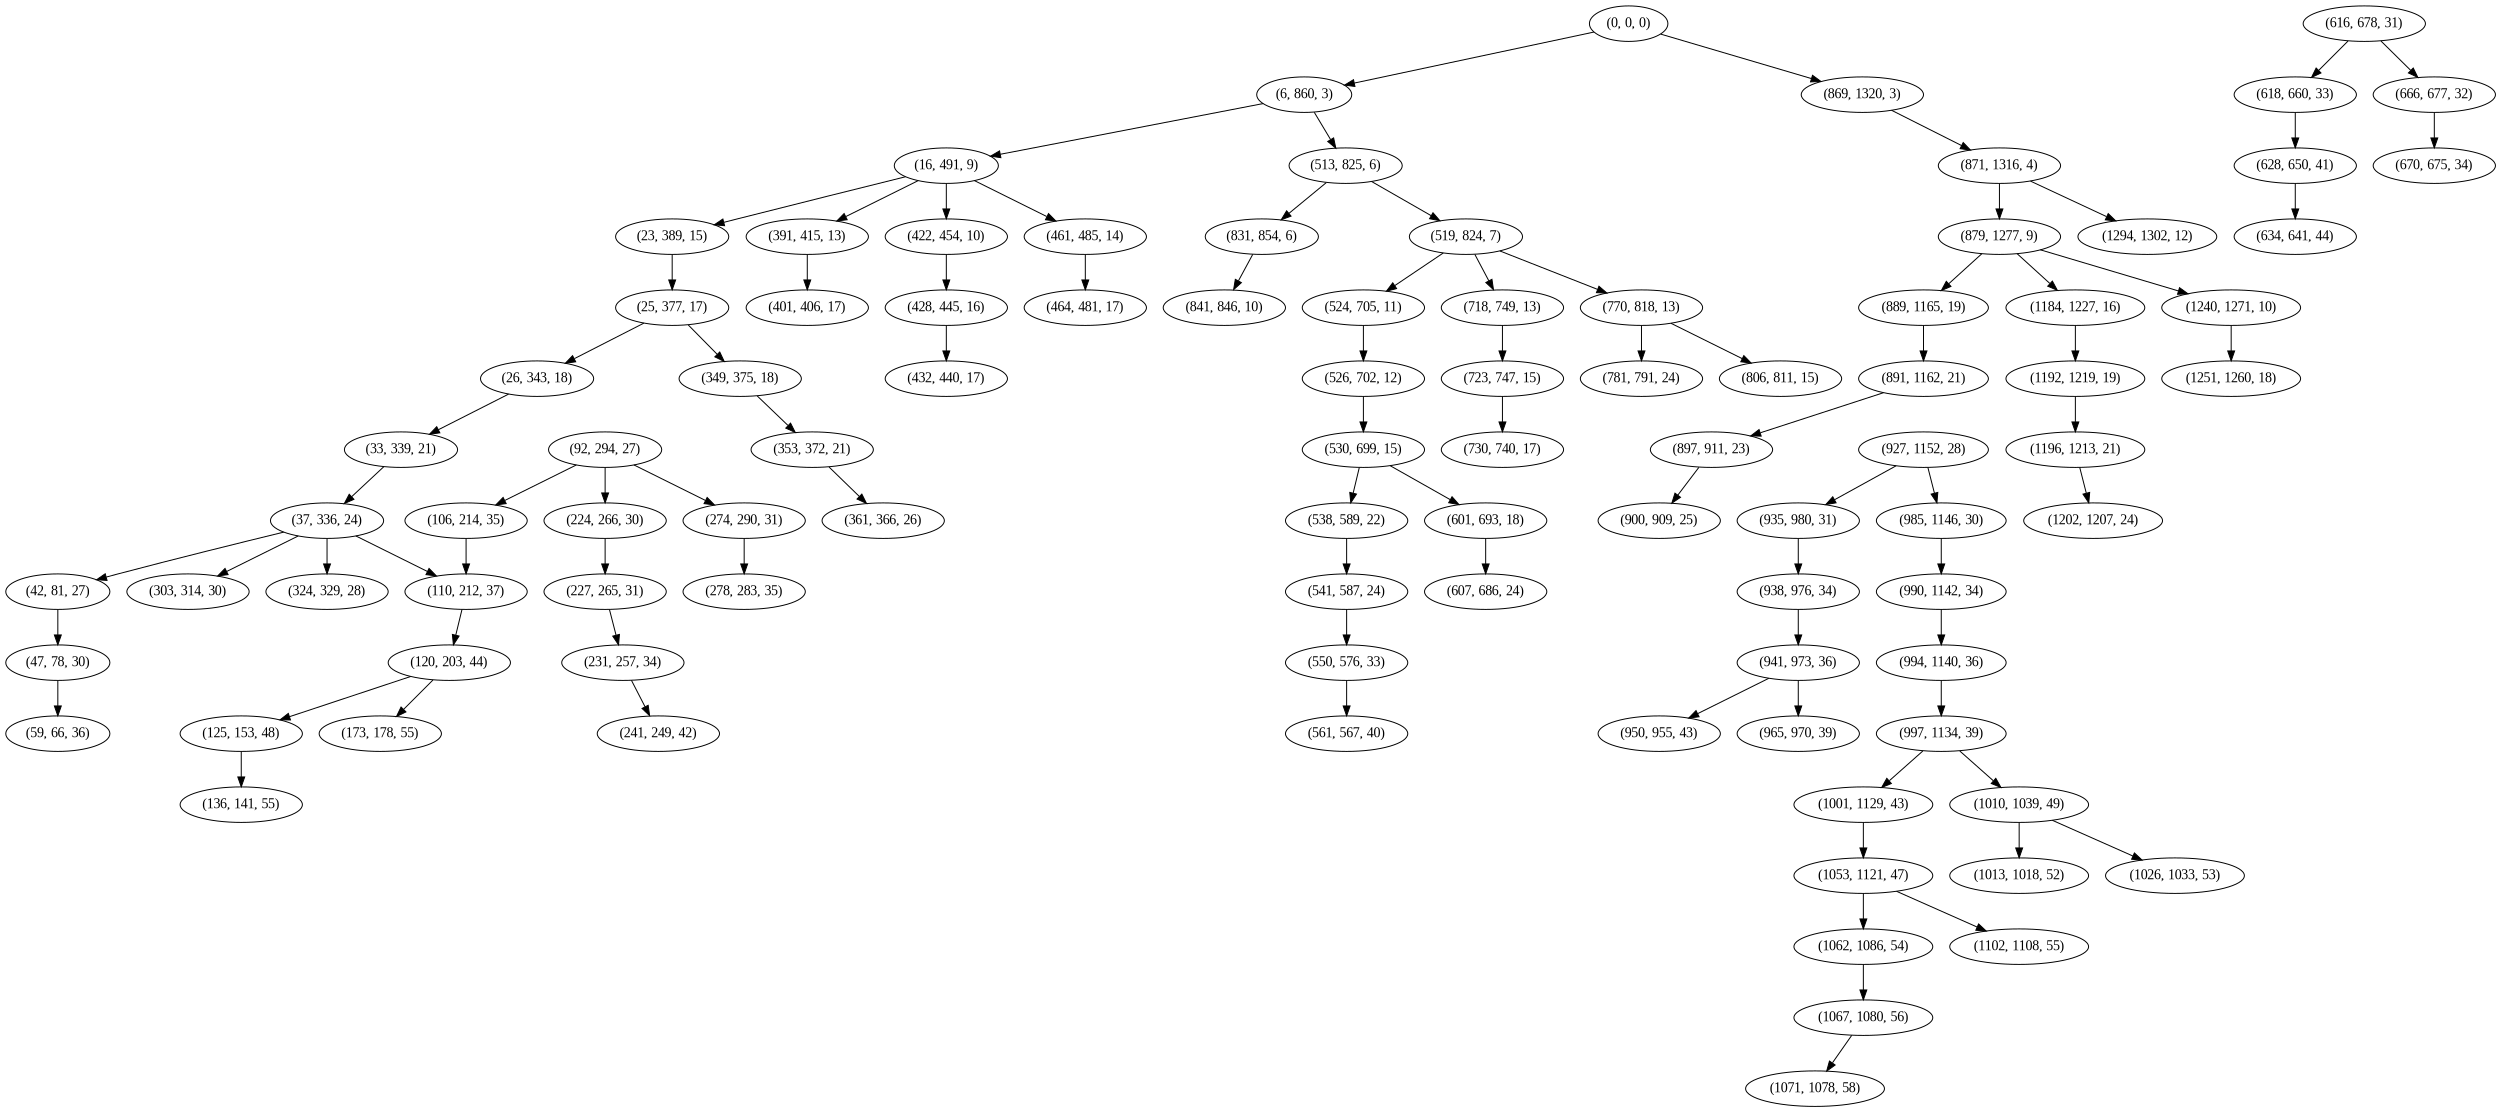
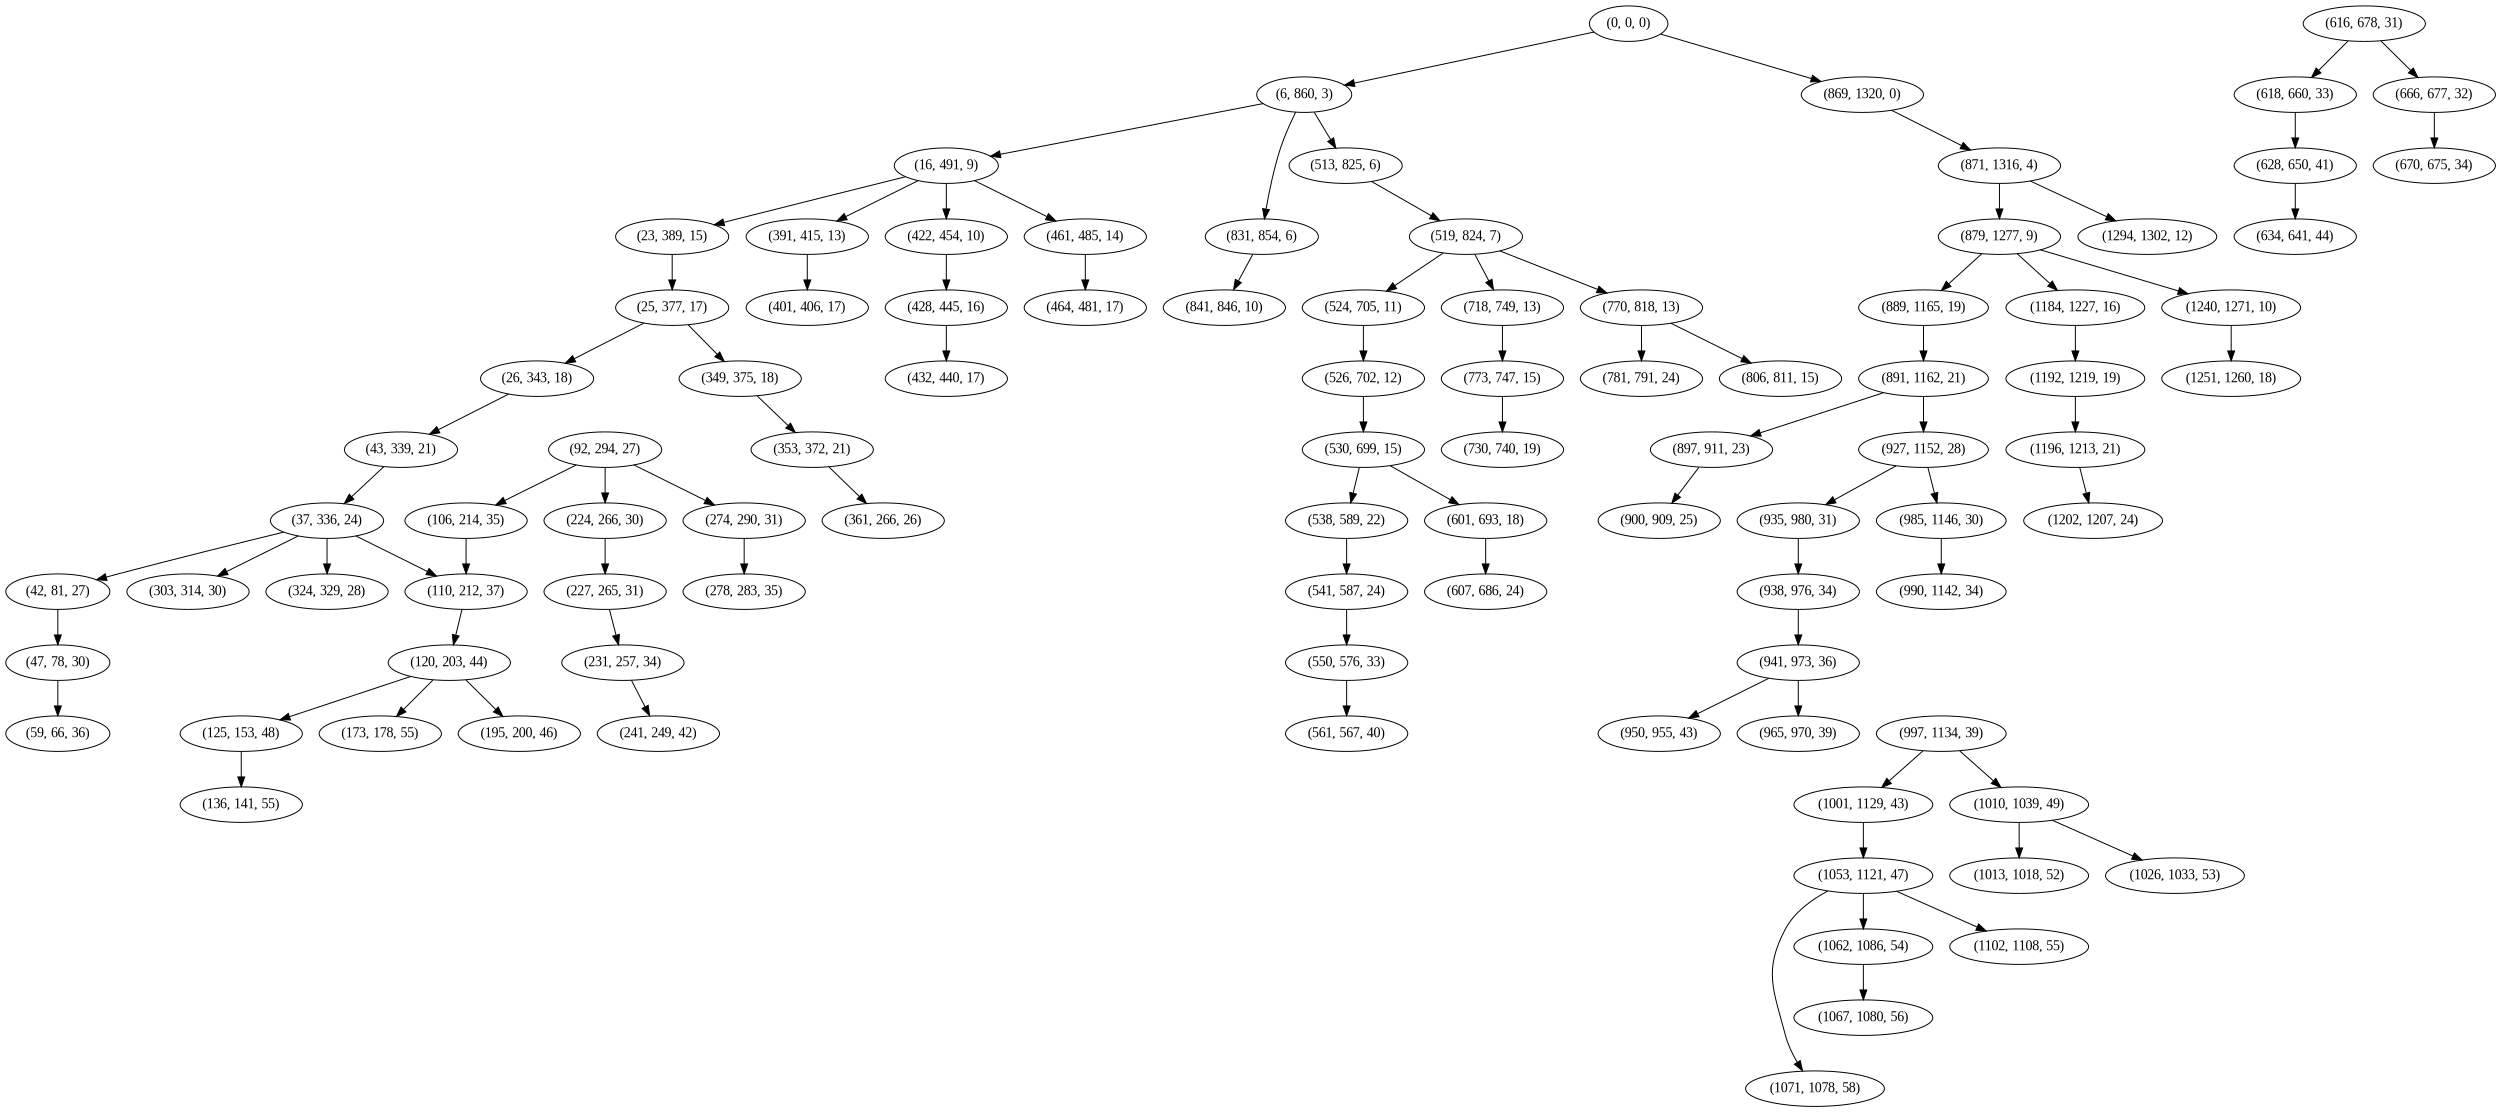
(1862, 95) -> (1862, 95)
(1308, 198) -> (1277, 159)
(1502, 379) -> (1502, 379)
none -> (1924, 409)
(401, 450) -> (401, 450)
(1502, 450) -> (1502, 450)
(883, 521) -> (883, 521)
(1941, 663) -> none
none -> (519, 734)
(1842, 1049) -> (1773, 968)
